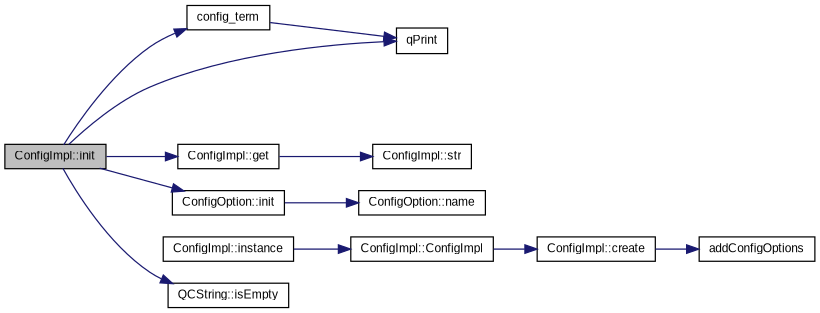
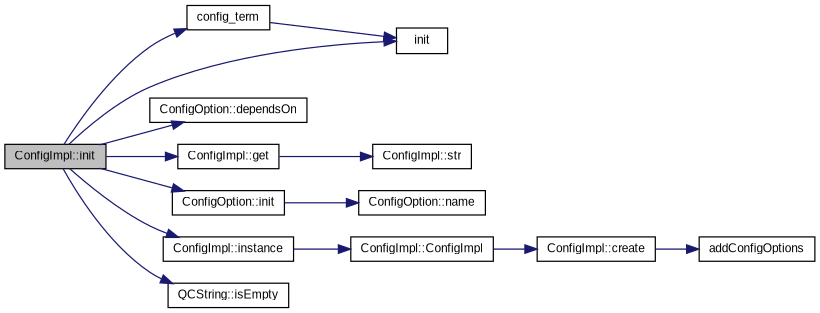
(422, 41) -> (422, 41)
none -> (228, 110)
none -> (116, 205)
